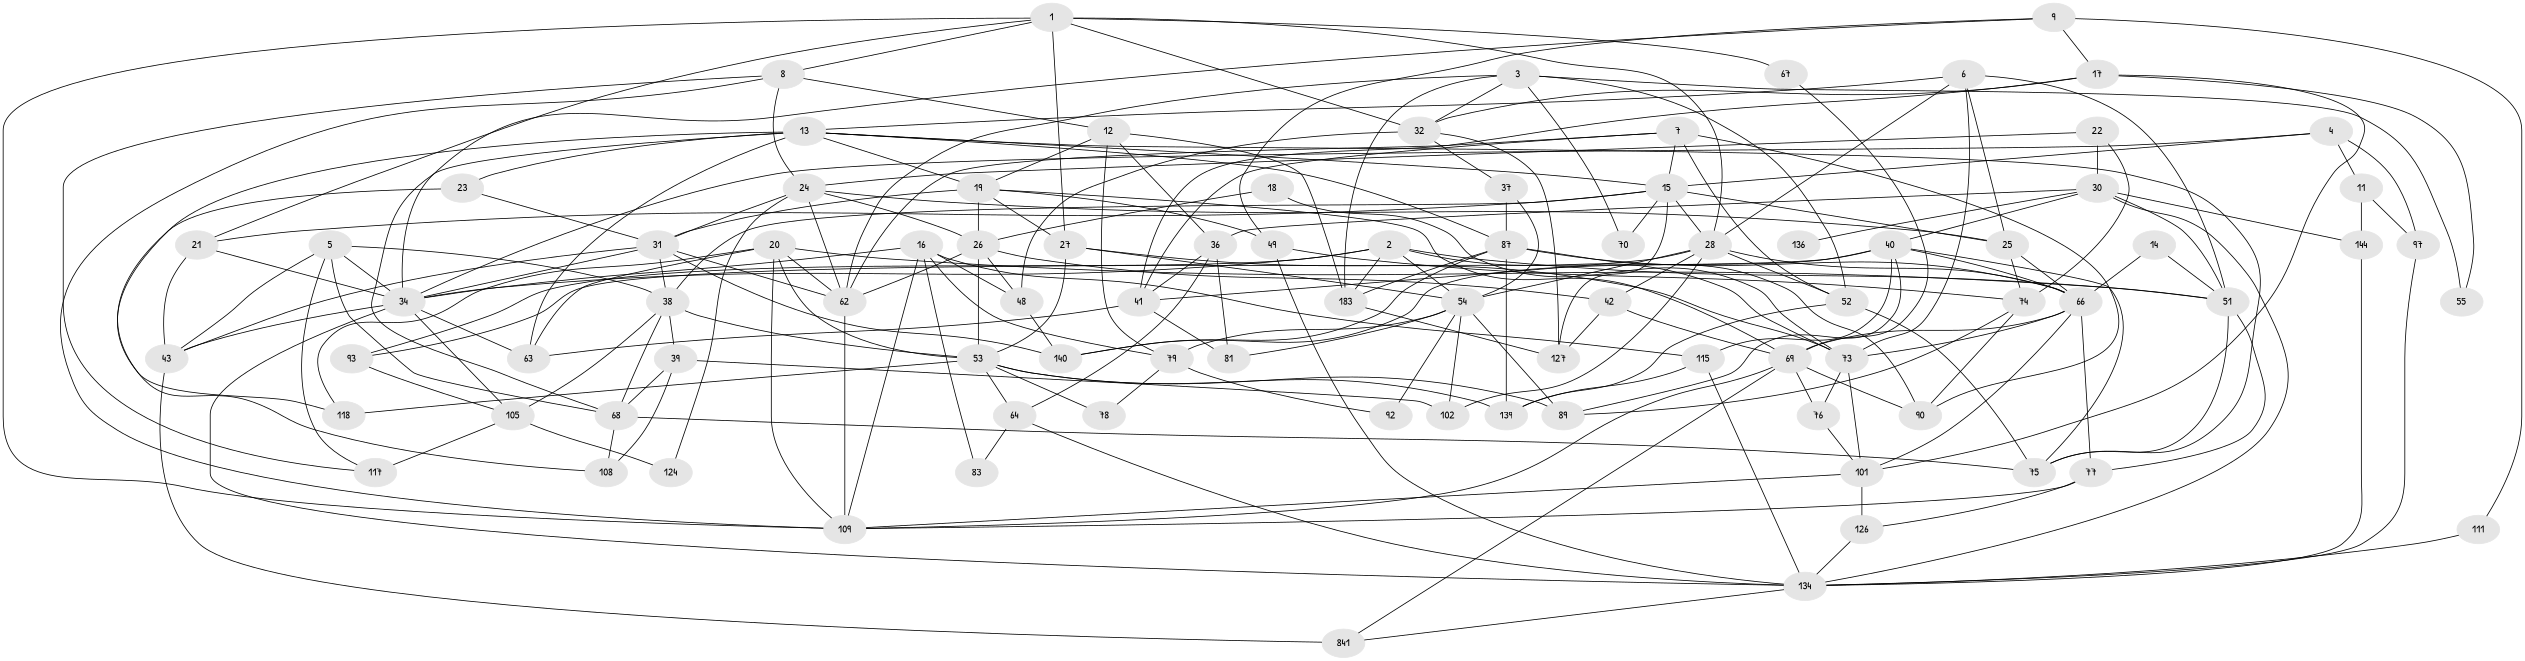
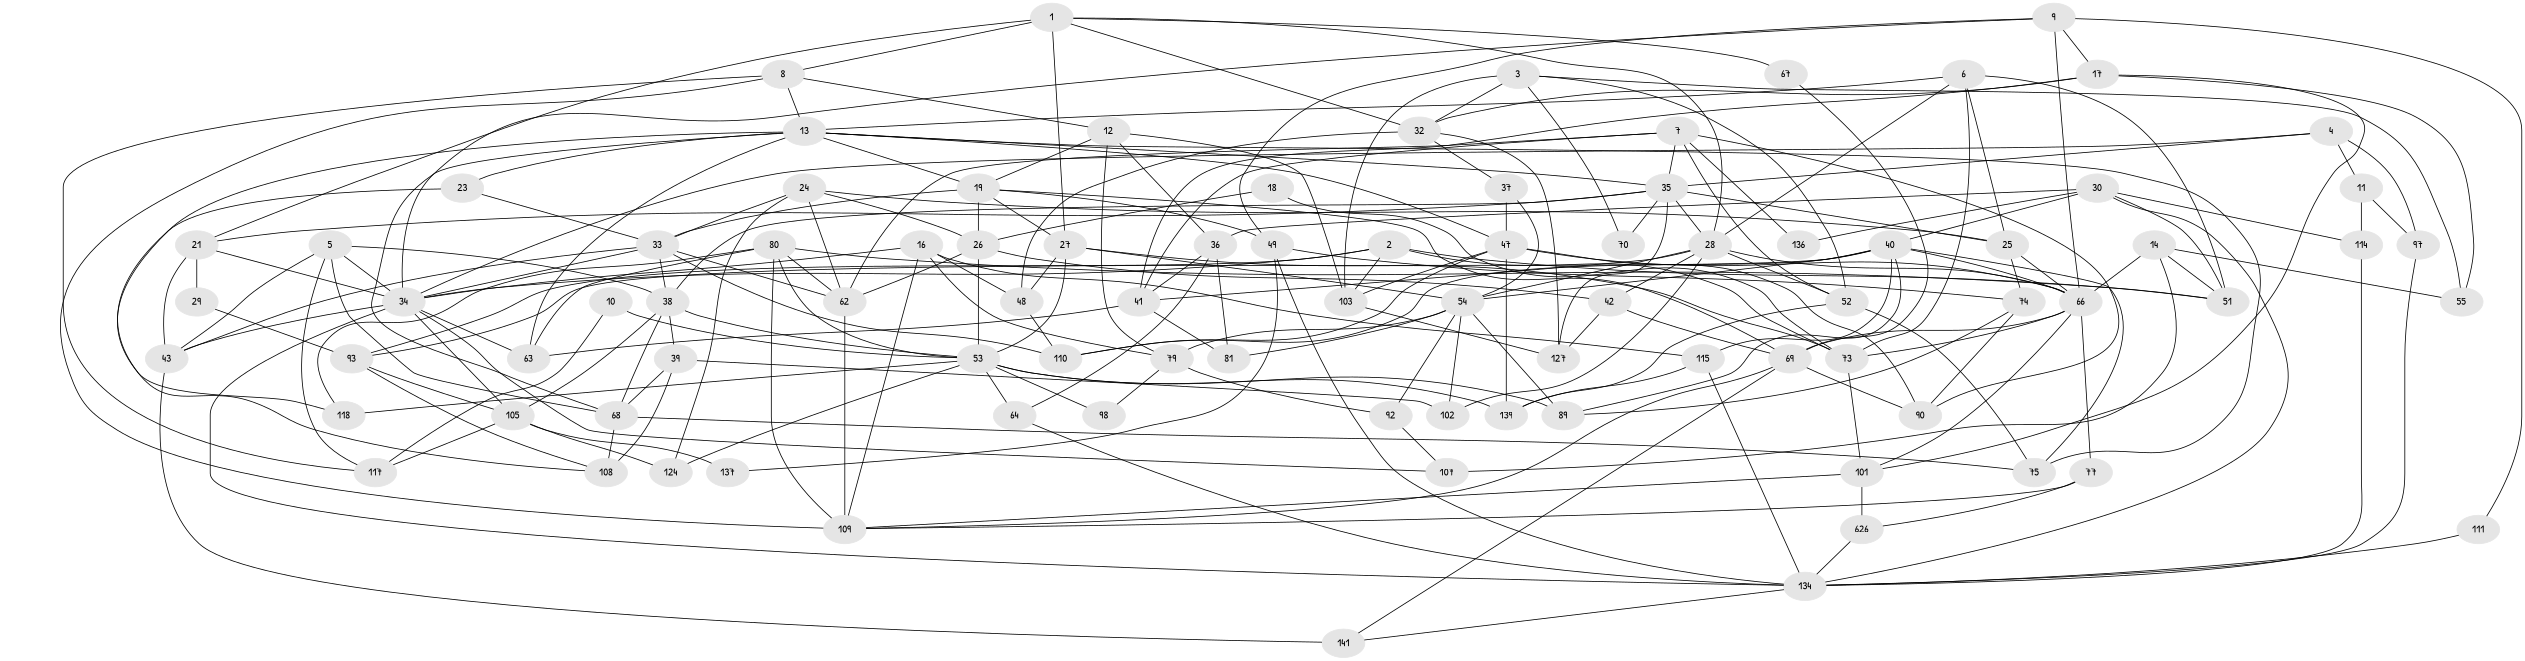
(1131, 108) -> none
(773, 127) -> (794, 103)
(2097, 131) -> none
none -> (2065, 160)
(3, 179) -> none
(1667, 188) -> (1667, 188)
none -> (1739, 188)
(658, 245) -> (658, 245)
(774, 245) -> (774, 245)
(1506, 245) -> (1506, 245)
(2361, 245) -> (2361, 245)
(1426, 273) -> (1590, 287)
none -> (2308, 273)
(1004, 279) -> (1037, 281)
none -> (197, 302)
none -> (611, 302)
(1346, 302) -> (1346, 302)
(1061, 359) -> (1061, 359)
none -> (823, 412)
(1104, 416) -> (1104, 416)
(1818, 416) -> none
none -> (474, 425)
(2181, 438) -> none
(2243, 438) -> none
none -> (728, 473)
(977, 473) -> none
none -> (1447, 473)
(1862, 529) -> (1862, 529)
(1343, 643) -> (1343, 643)
